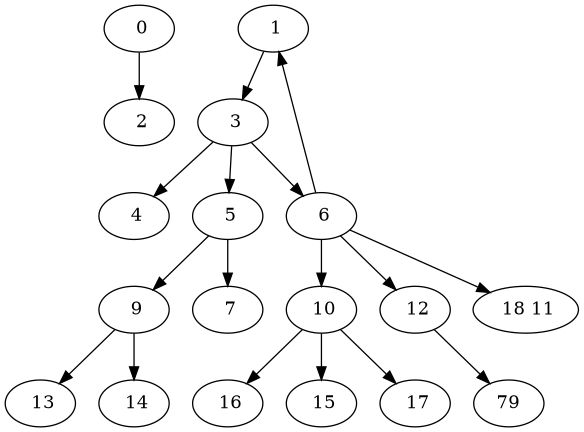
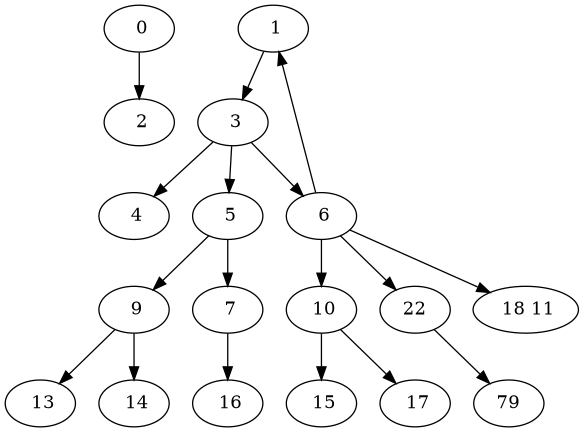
(415, 310) -> (415, 310)
(279, 352) -> (228, 350)
